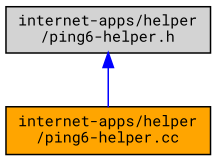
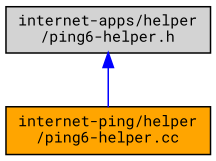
(108, 131) -> (108, 131)
